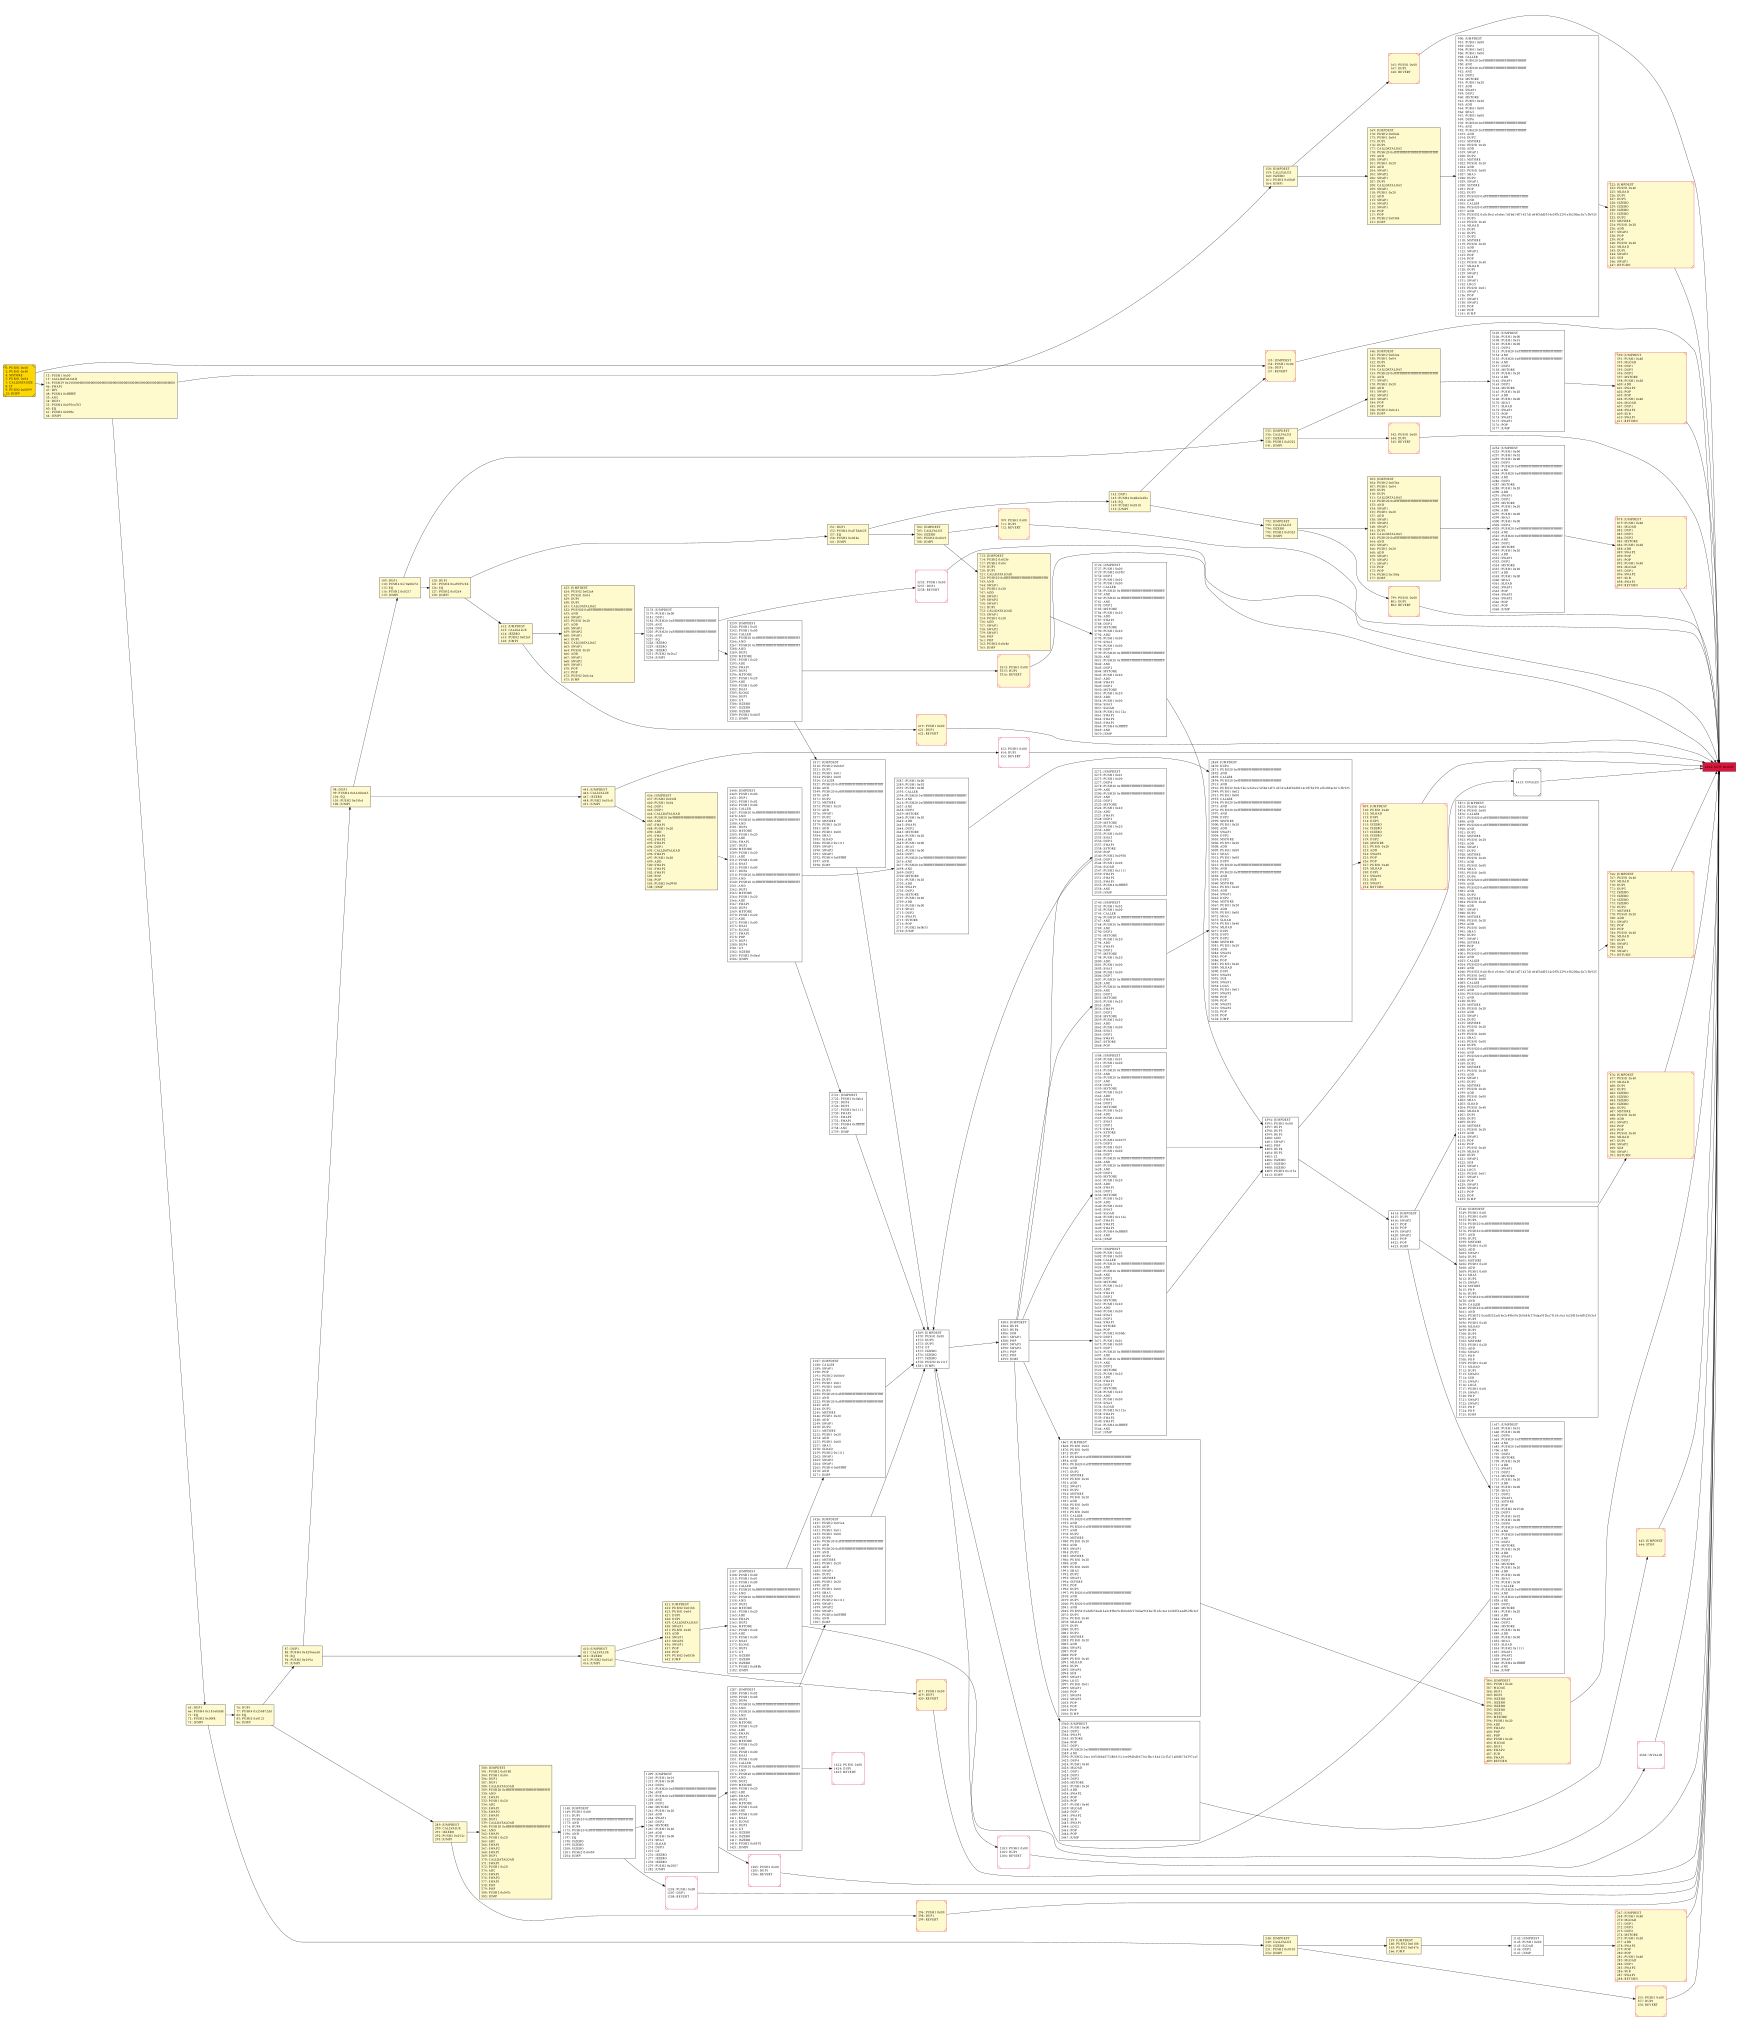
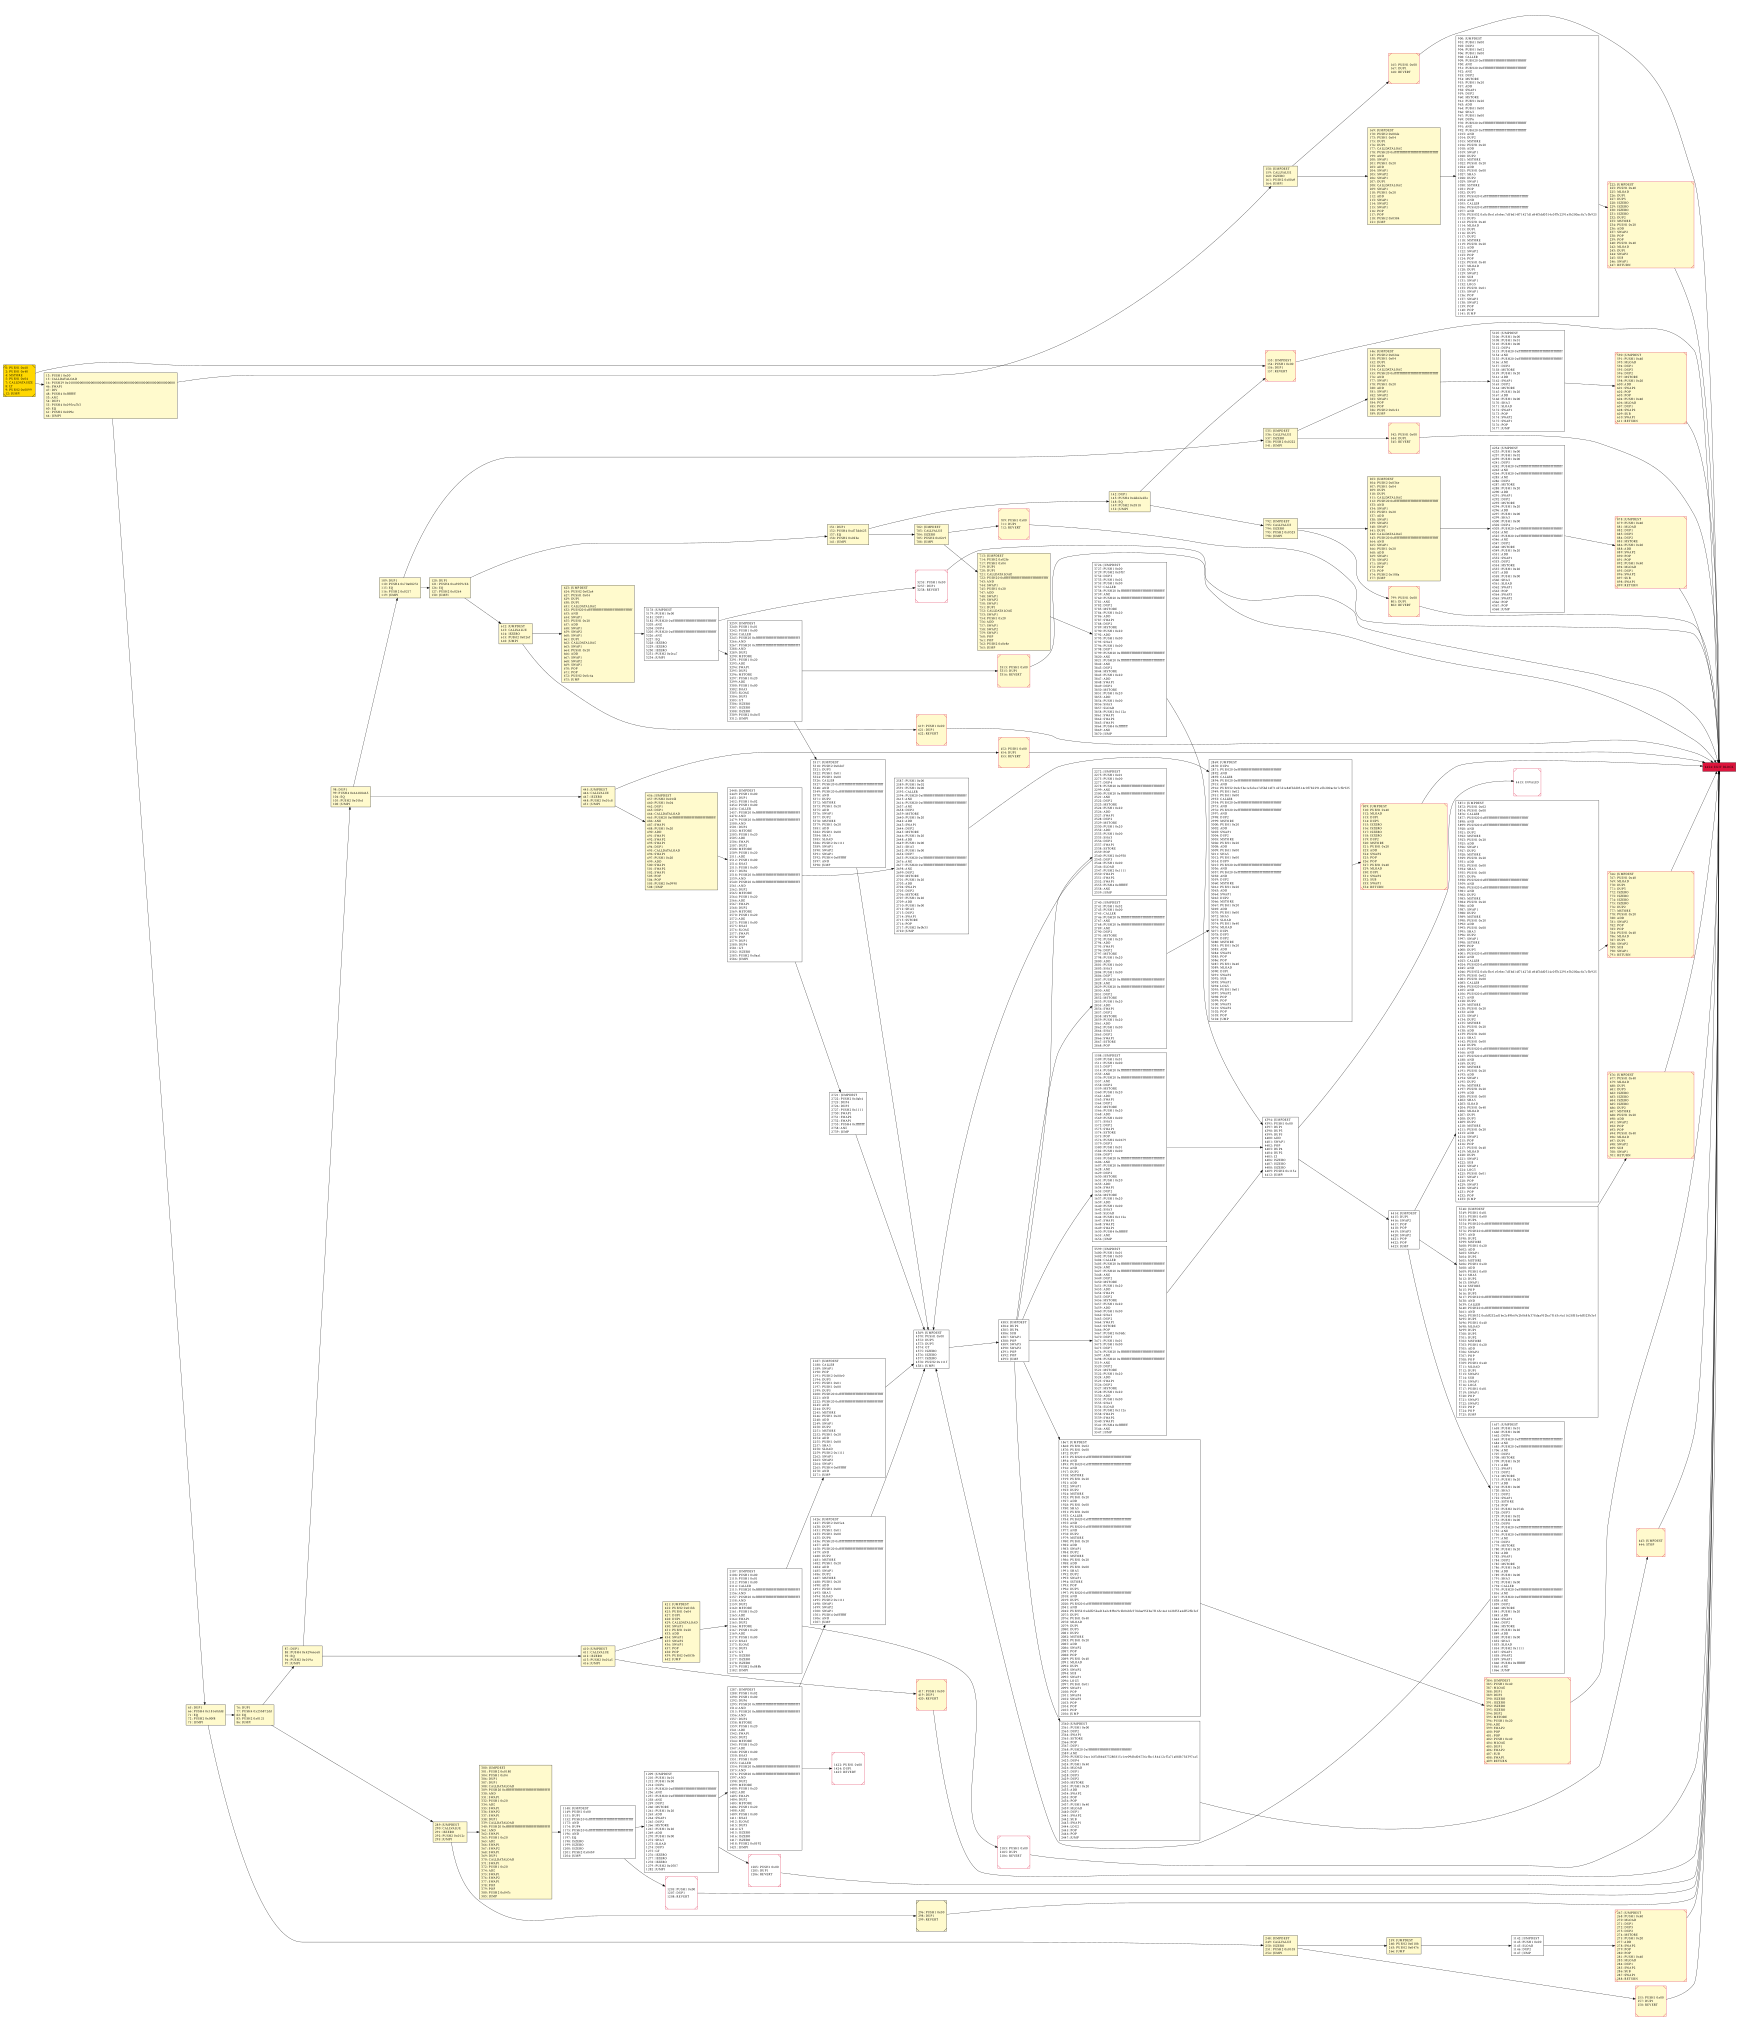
(1014, 753) -> (1014, 753)
(1621, 775) -> none
(1527, 782) -> (1527, 782)
(1651, 1755) -> none
(931, 1916) -> (931, 1916)
